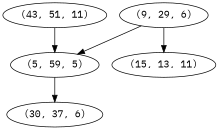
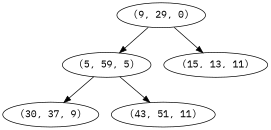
(164, 15) -> (161, 15)
(55, 37) -> (132, 87)
(55, 115) -> (51, 115)
